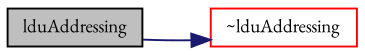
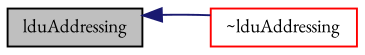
(167, 40) -> (186, 15)
